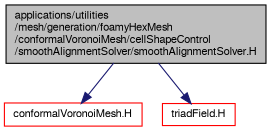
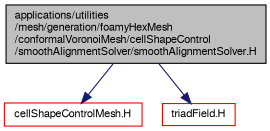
(73, 115) -> (73, 115)
